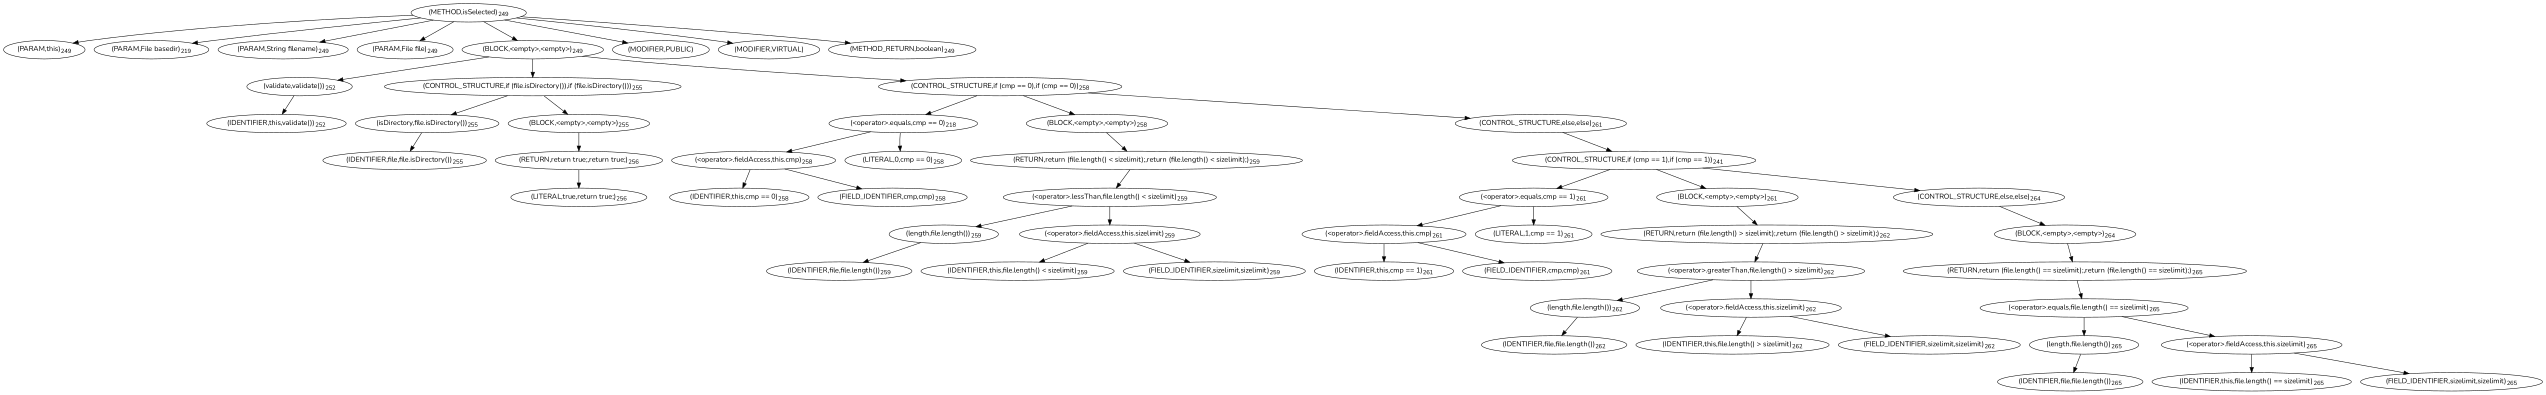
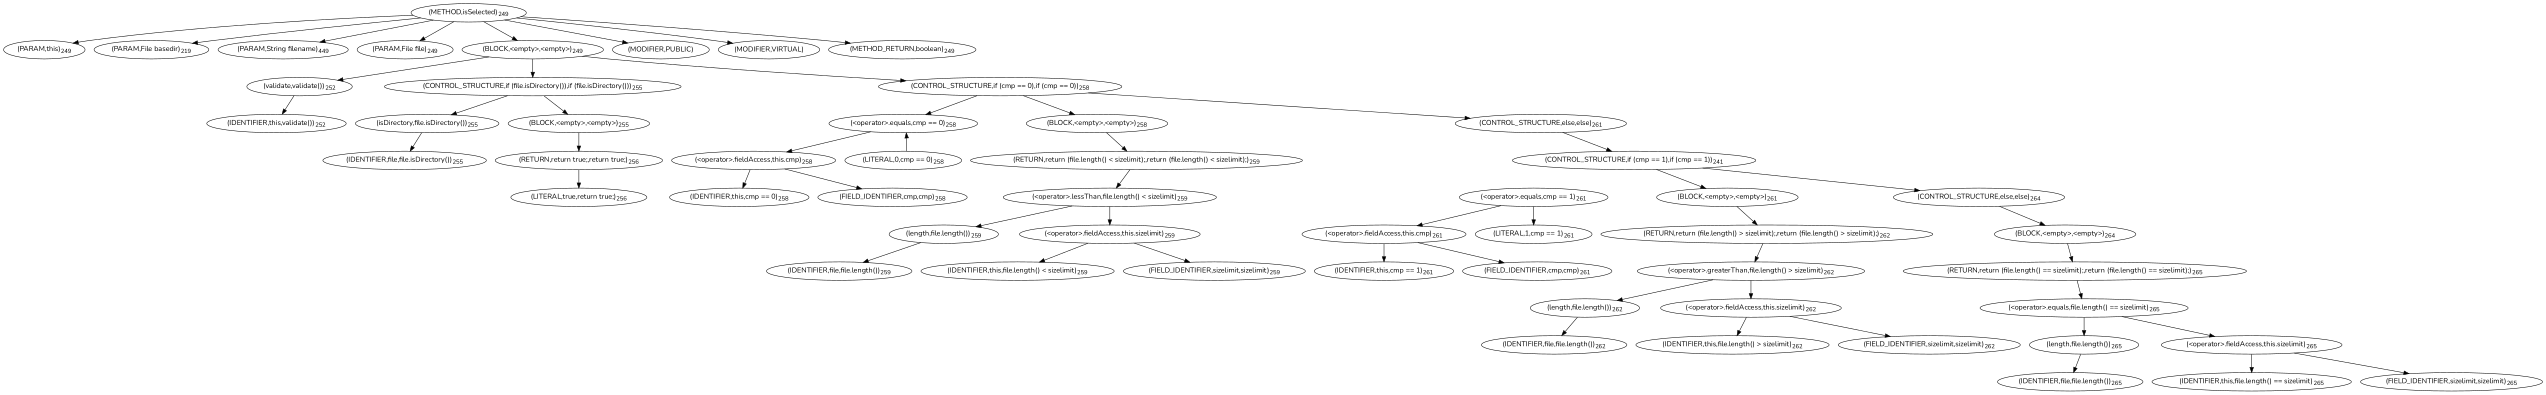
(324, 49) -> (324, 49)
(951, 123) -> (951, 123)
(900, 139) -> (907, 145)
(1586, 178) -> none
